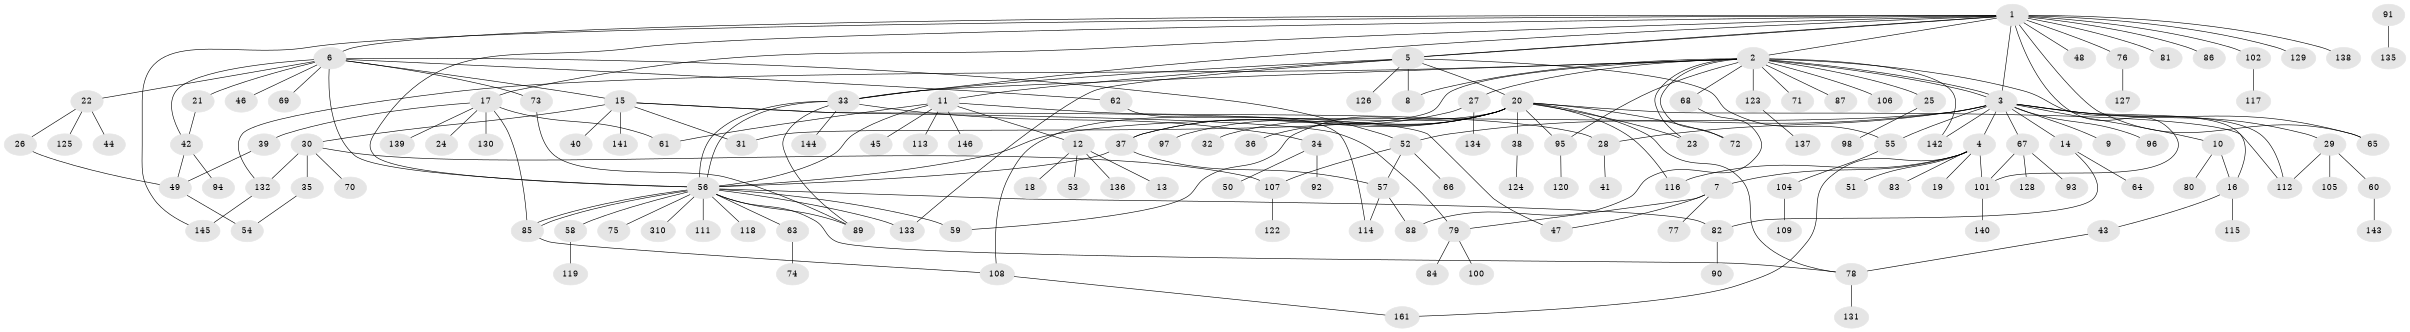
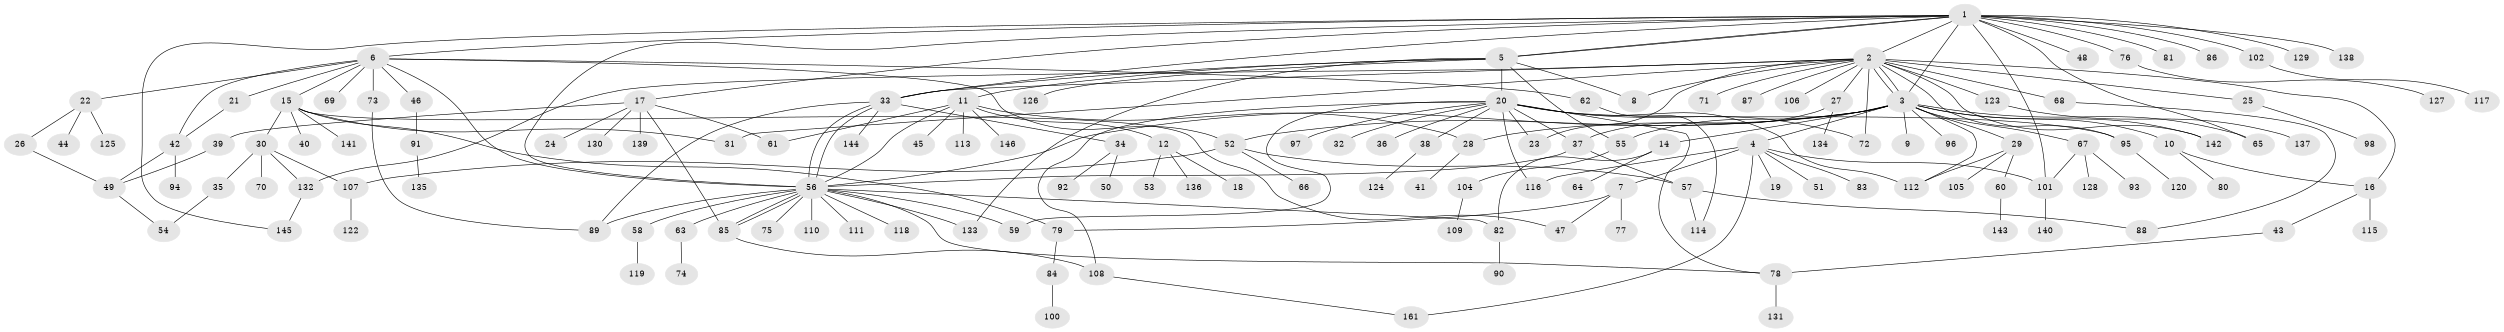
none -> (416, 123)
(1162, 188) -> none
(658, 231) -> (812, 231)
(1465, 252) -> (1052, 296)
